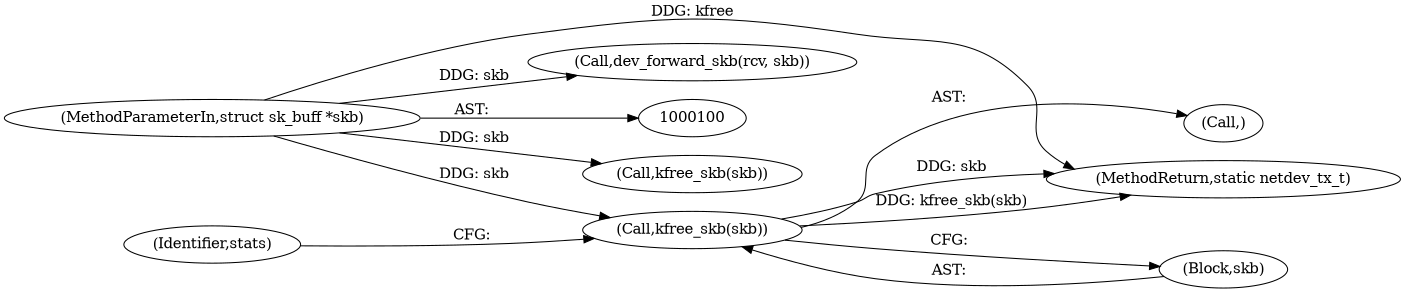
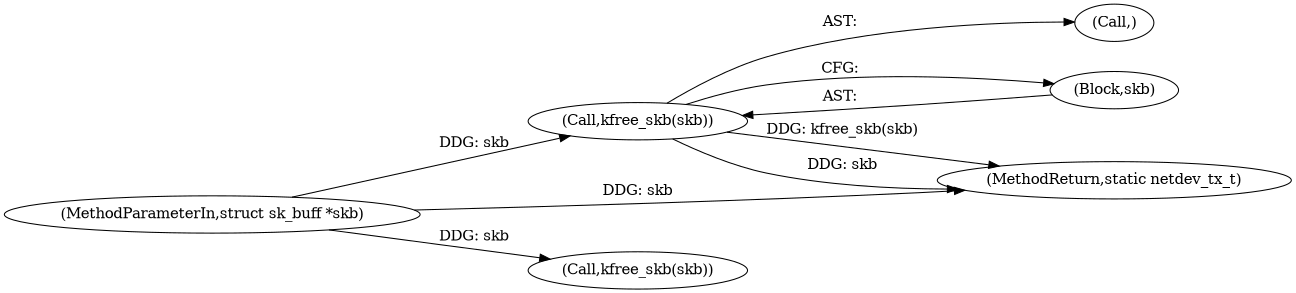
(692, 12) -> (638, 191)
(692, 62) -> none
(692, 118) -> none
(212, 245) -> none
